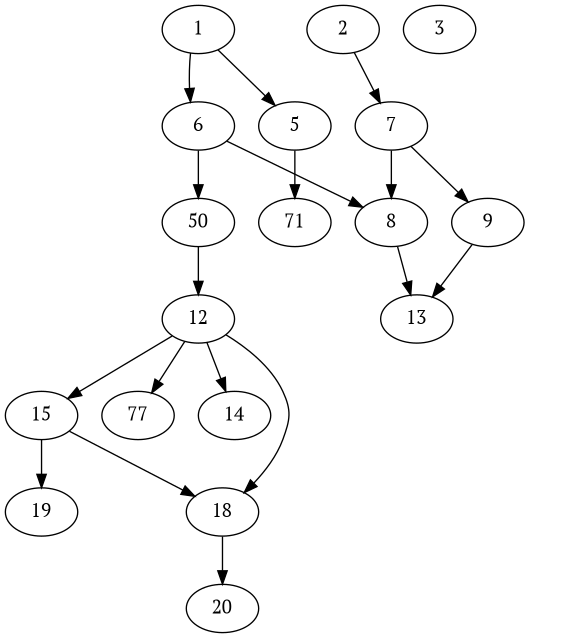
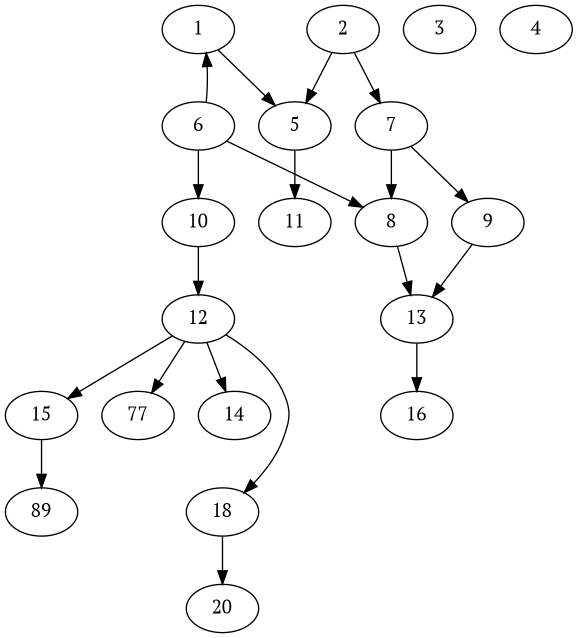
none -> (536, 29)
(189, 71) -> (207, 84)
none -> (322, 72)
(198, 222) -> (198, 222)
(295, 222) -> (295, 222)
none -> (417, 415)
(126, 461) -> none
(42, 512) -> (42, 512)
